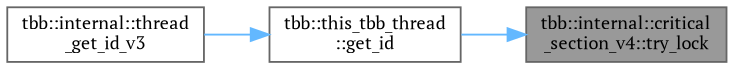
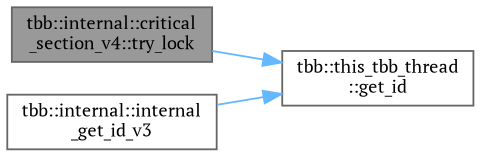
(106, 35) -> (112, 122)
(484, 35) -> (238, 55)
